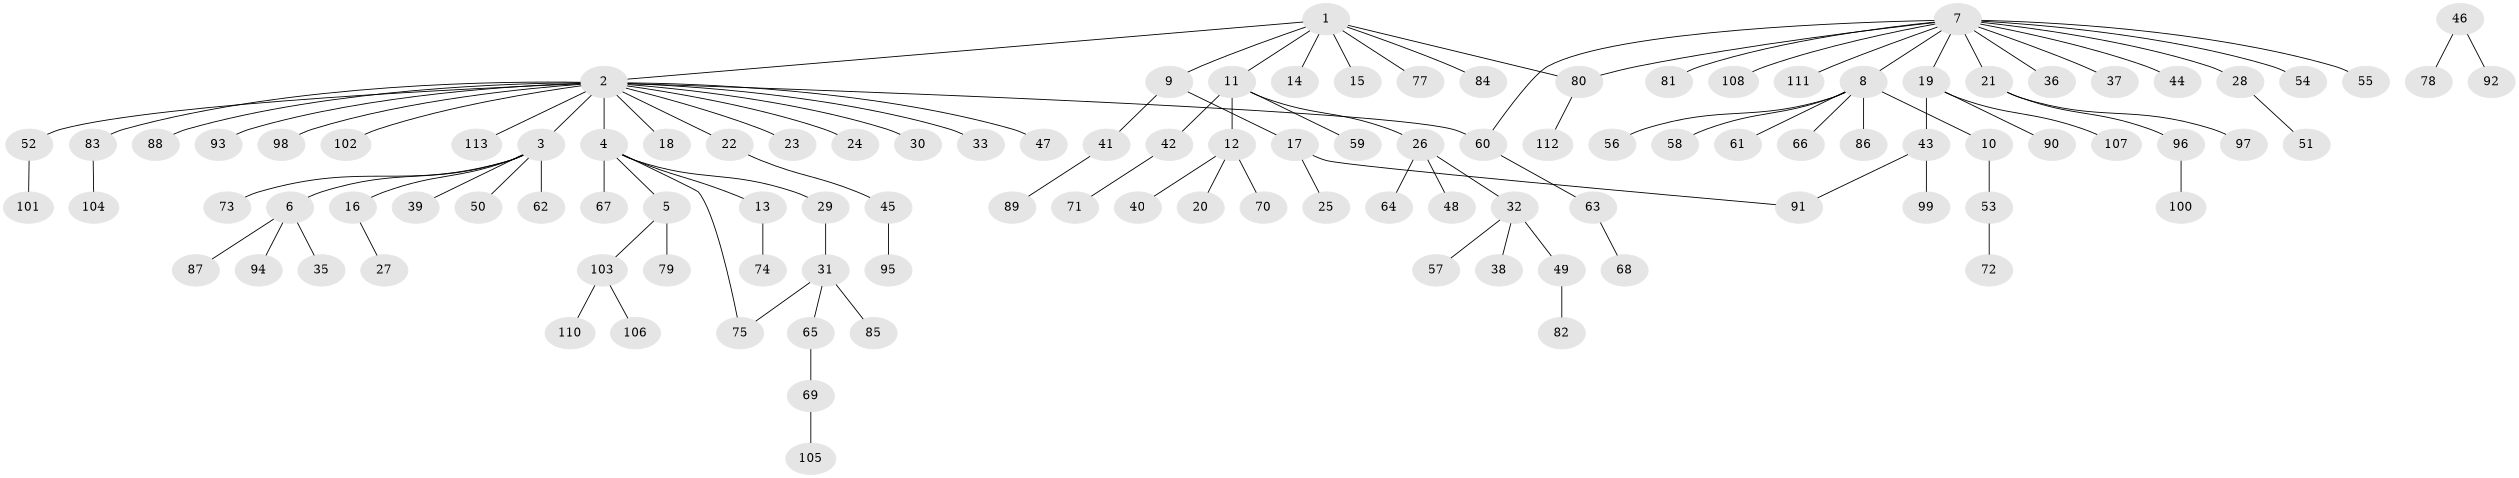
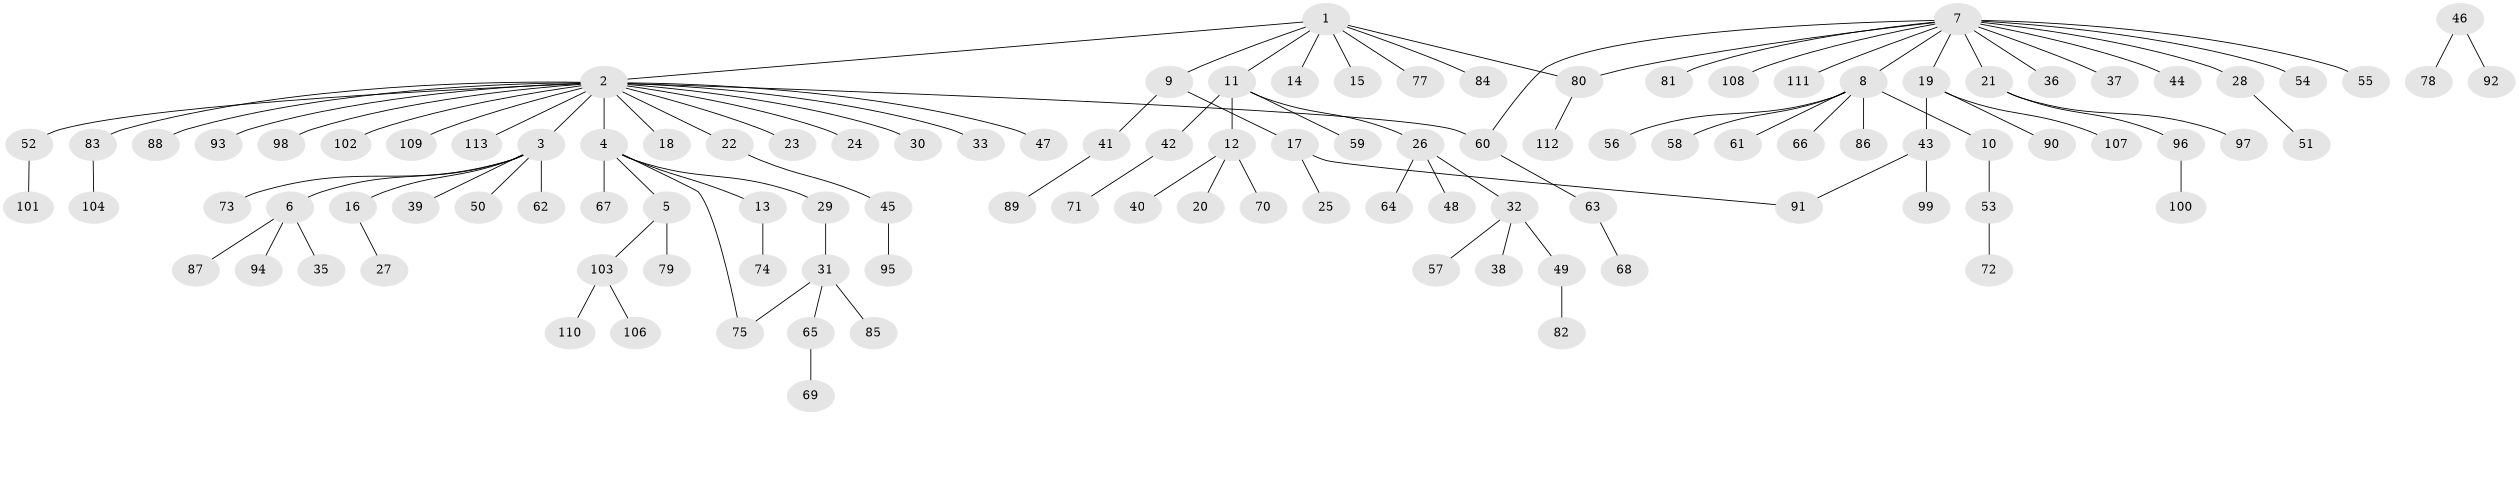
none -> (411, 145)
(811, 459) -> none
